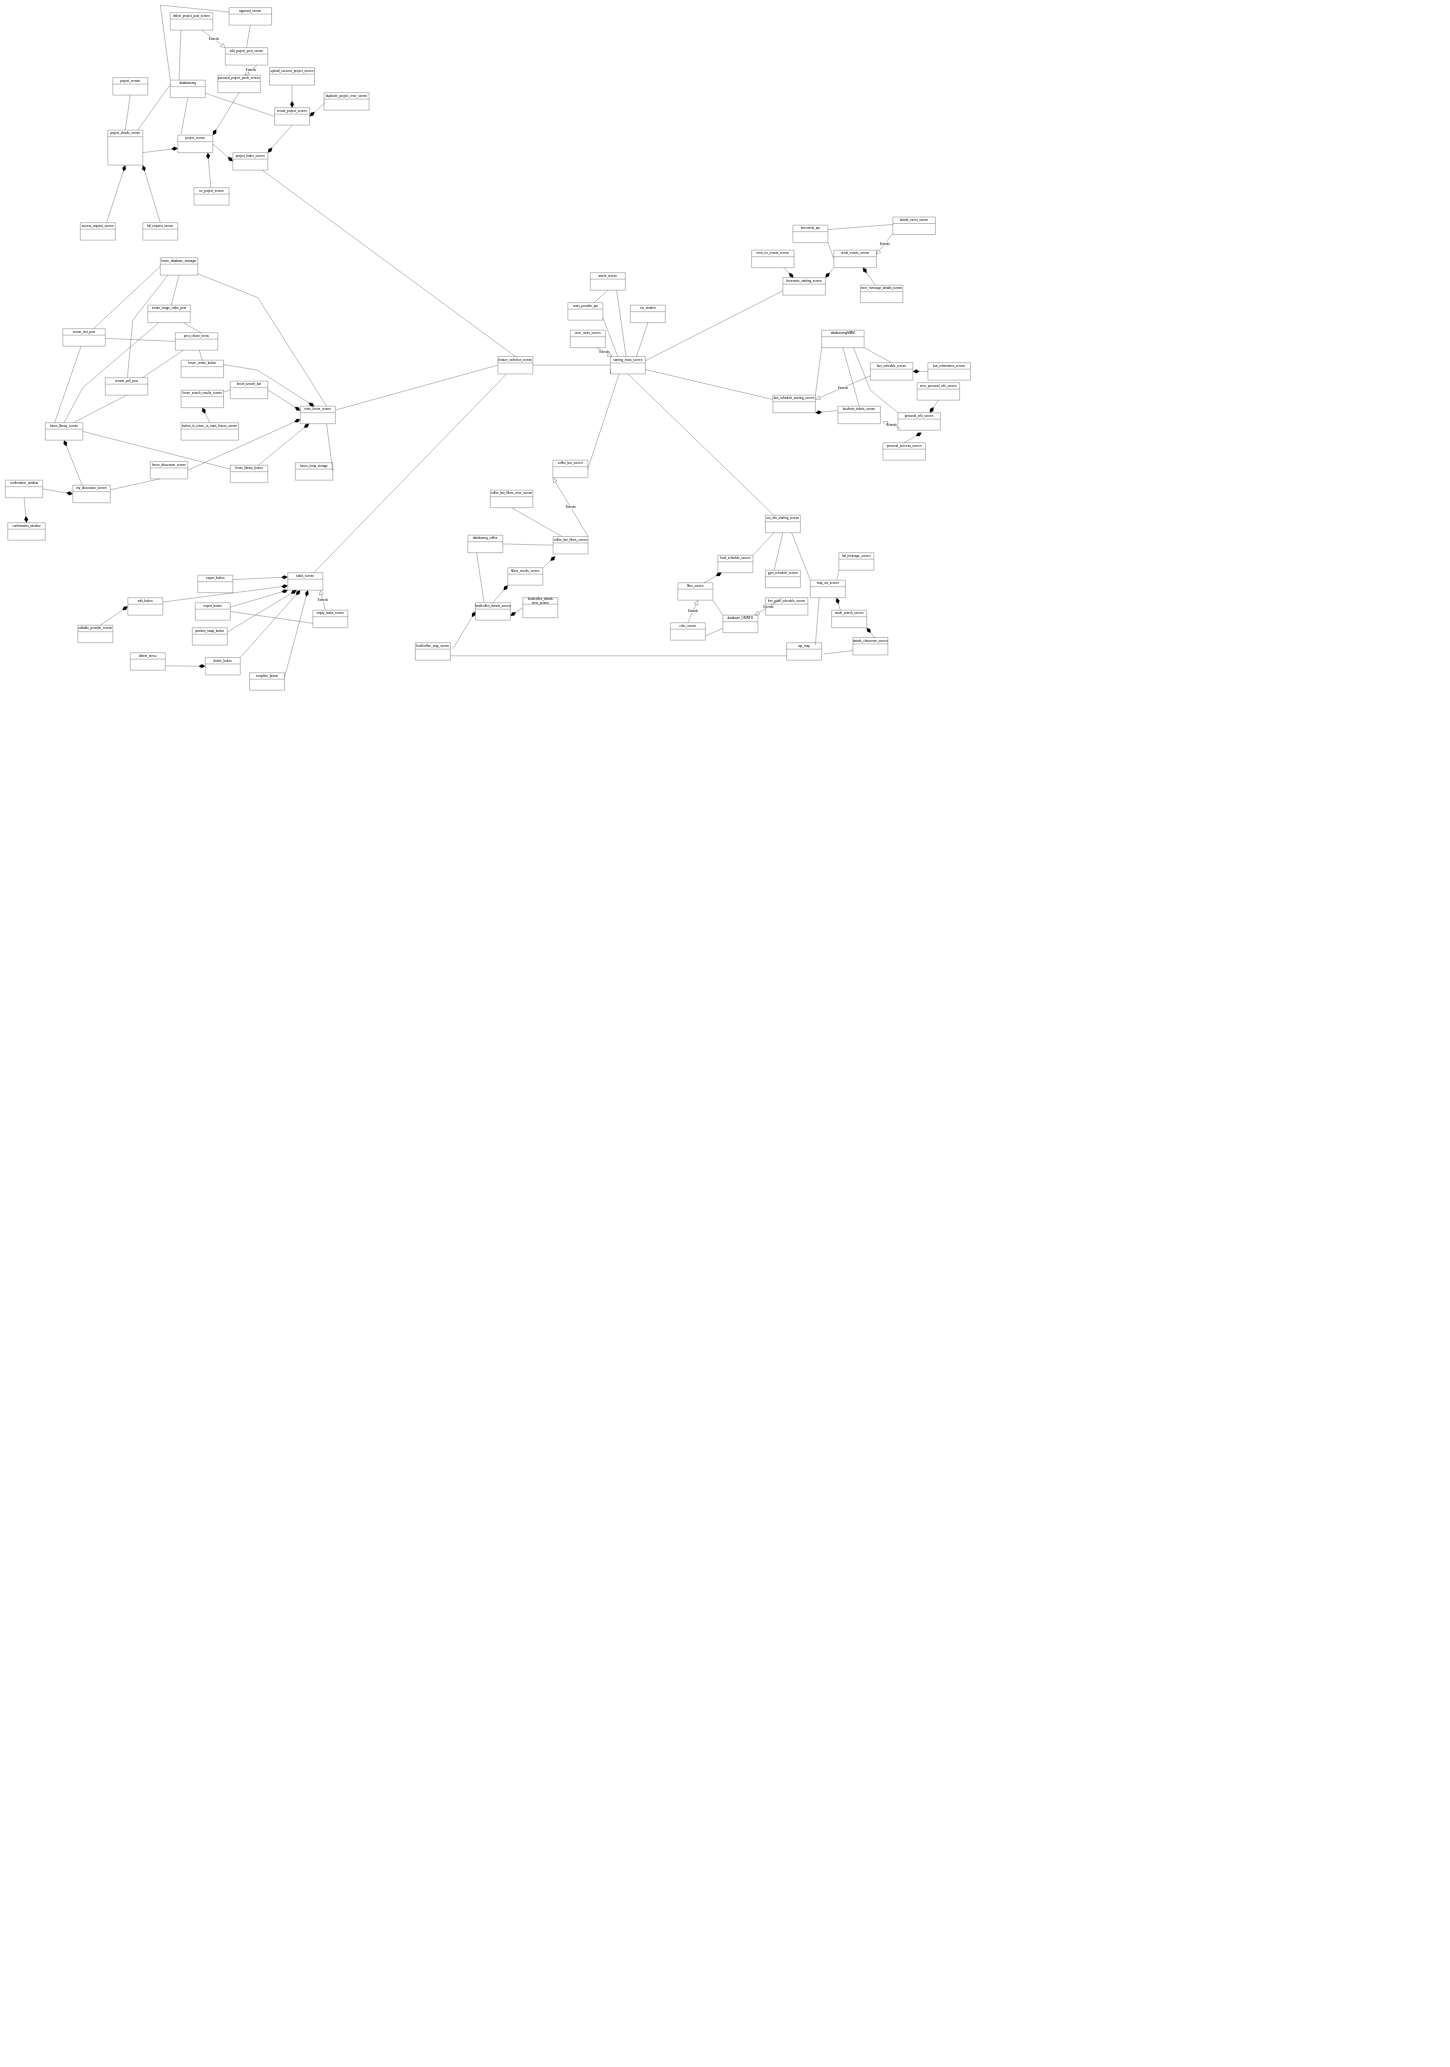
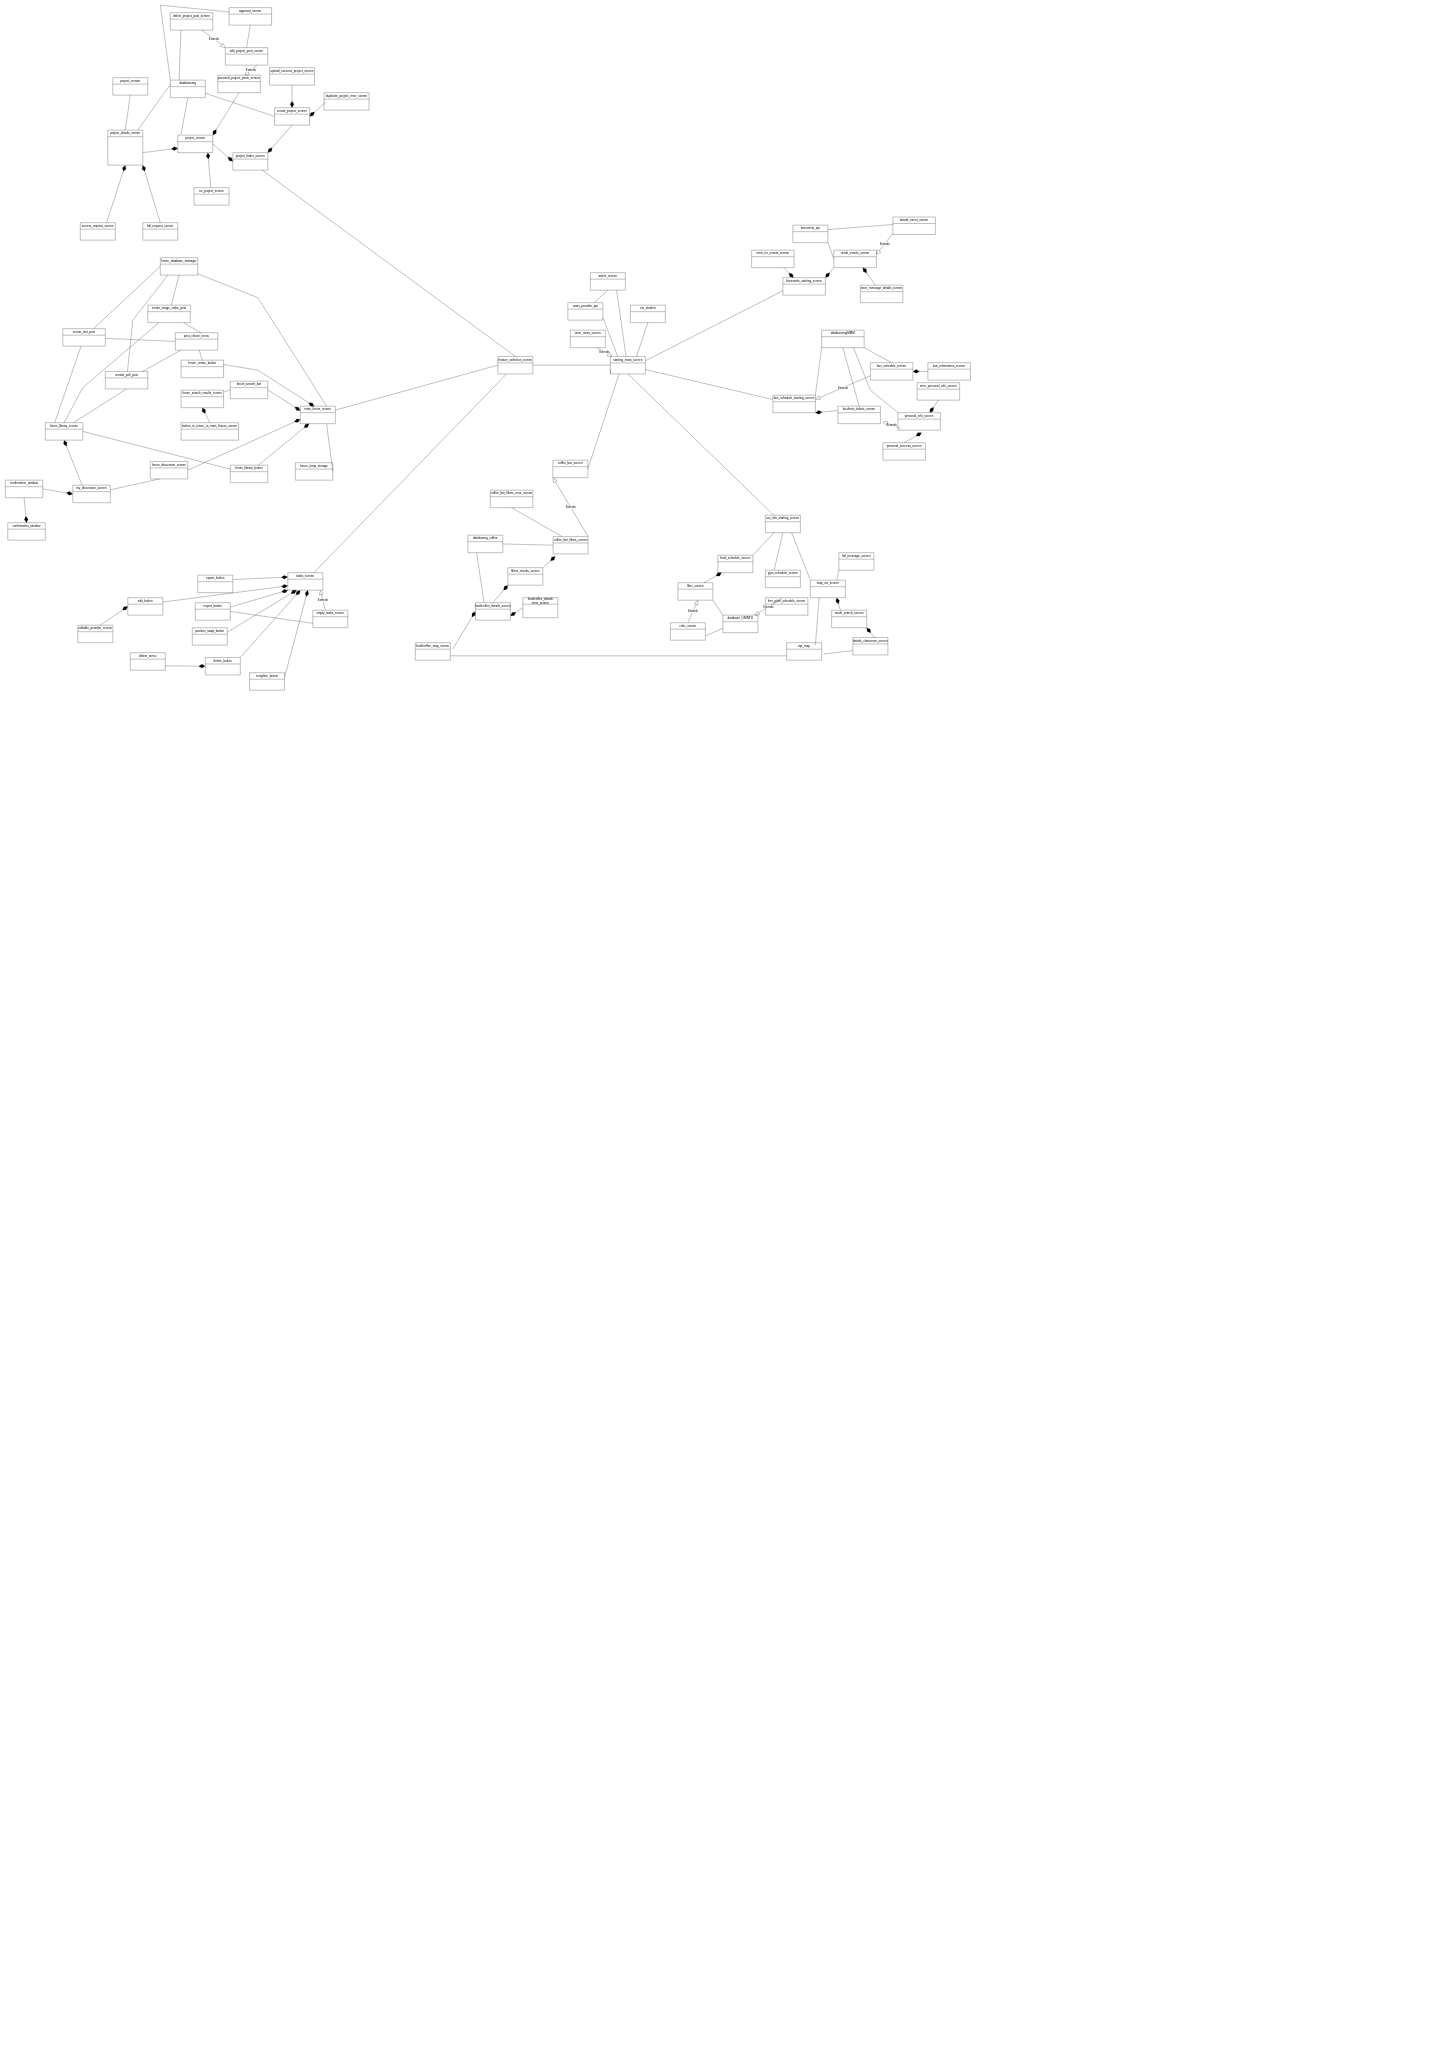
(126, 386) -> (126, 380)
